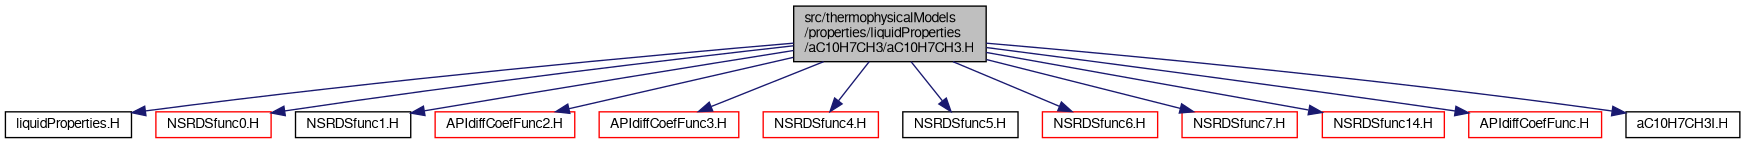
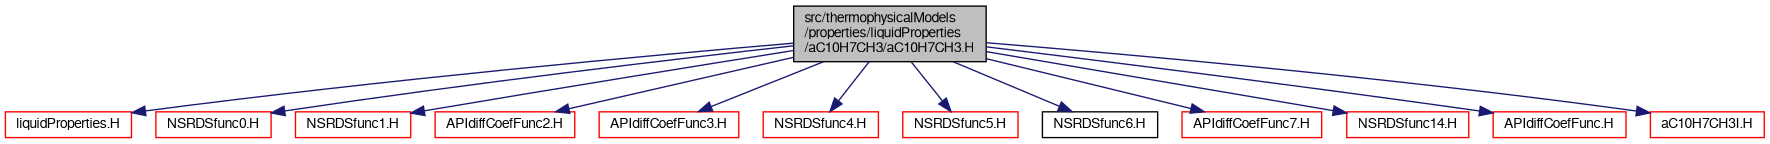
(68, 125) -> (68, 125)
(353, 125) -> (353, 125)
(960, 125) -> (960, 125)
(1100, 125) -> (1100, 125)
(1240, 125) -> (1252, 125)
(1683, 125) -> (1707, 125)
